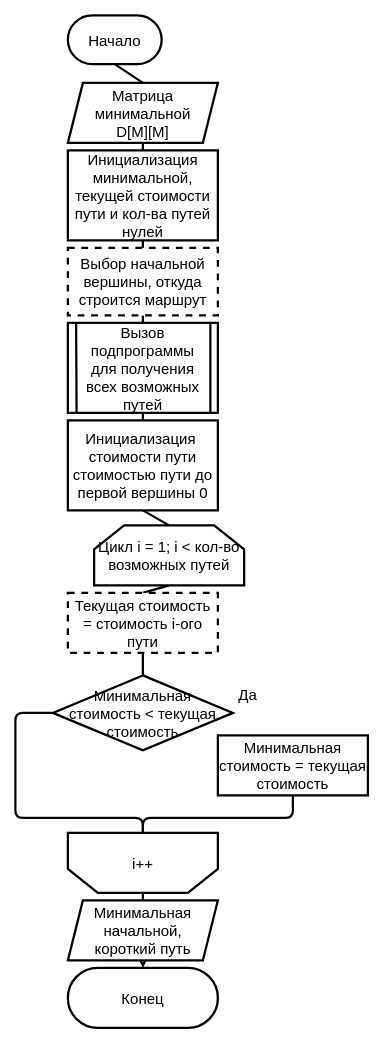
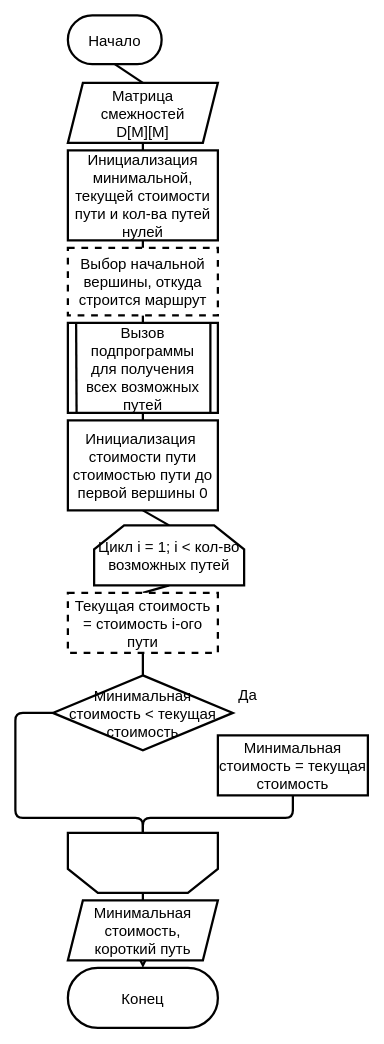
(143, 113) -> (143, 113)
(143, 863) -> none
(143, 930) -> (143, 930)
